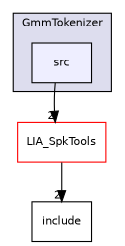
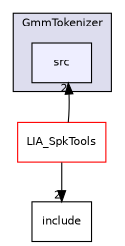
(54, 99) -> (69, 108)
